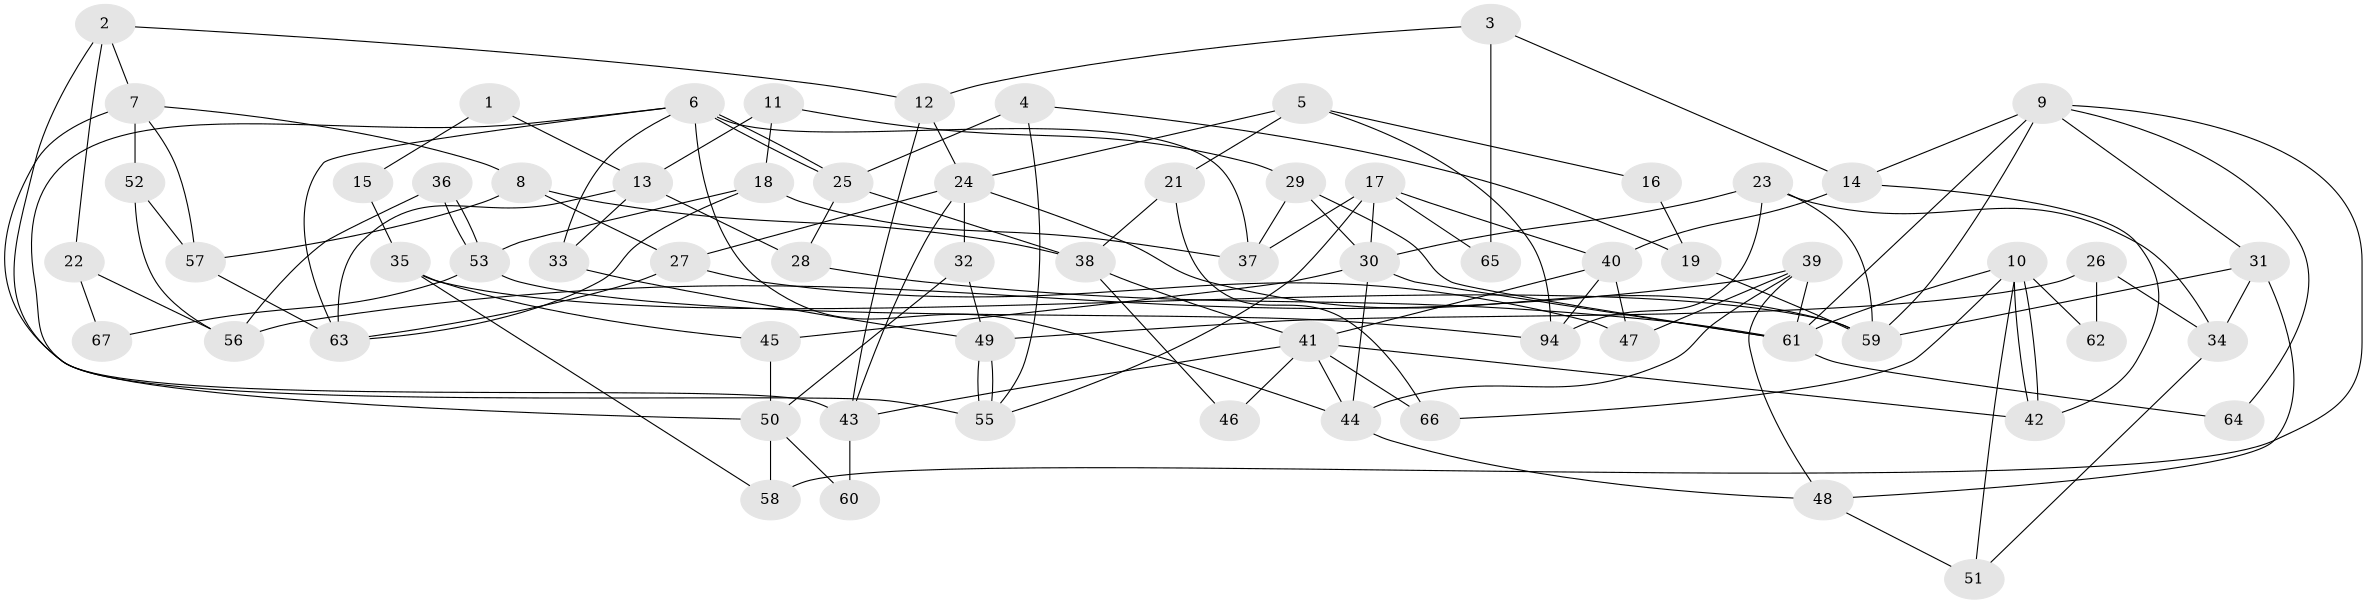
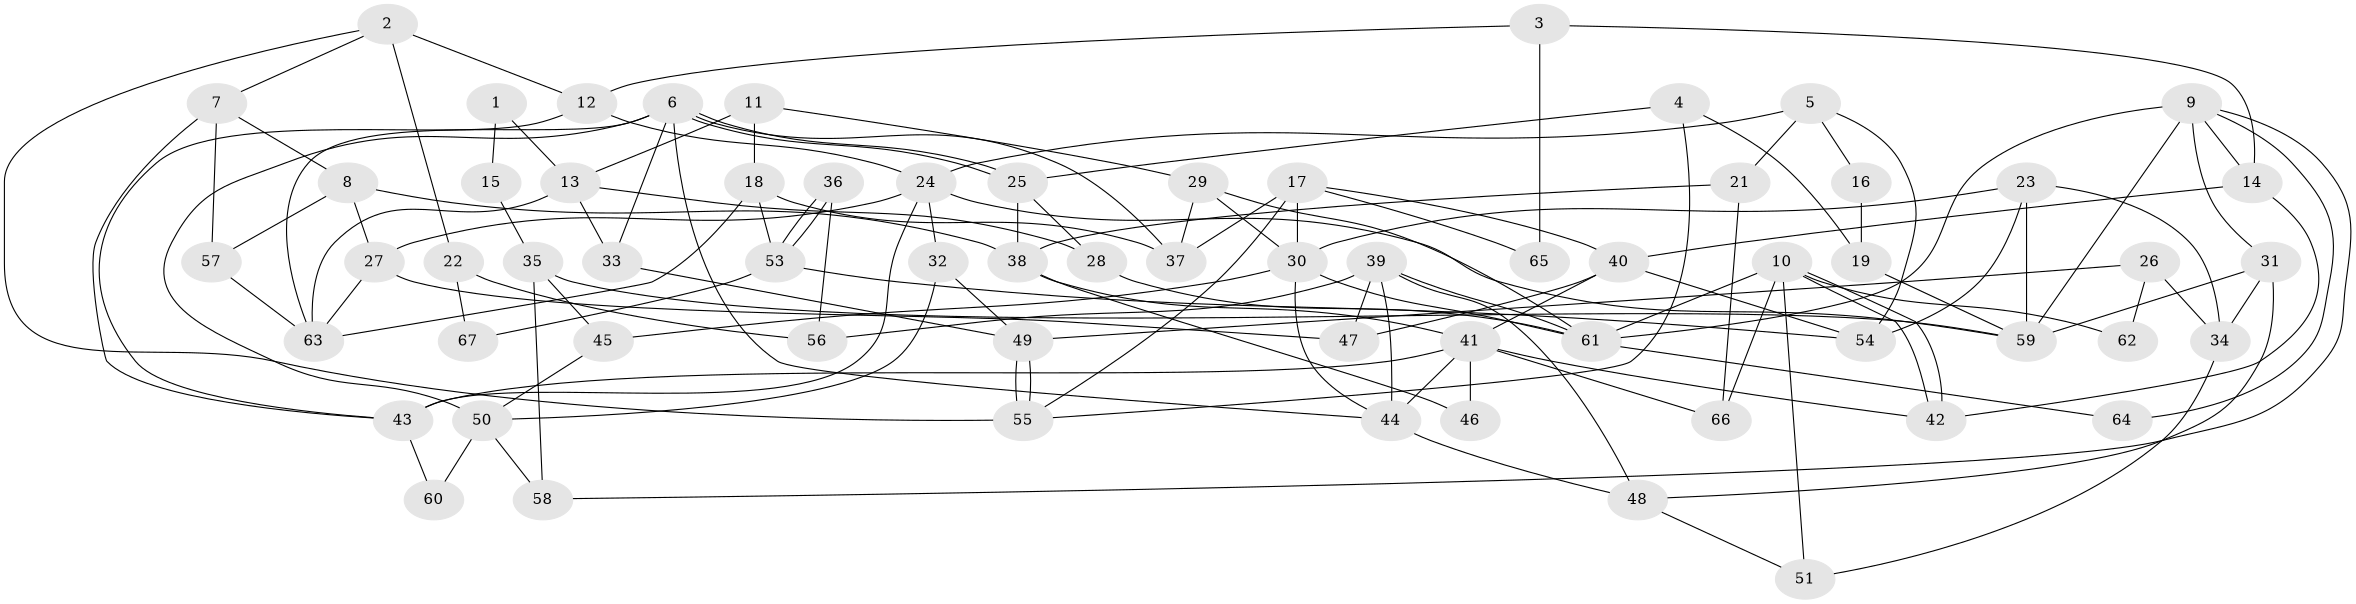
(135, 183) -> none
(1550, 341) -> (1866, 341)
